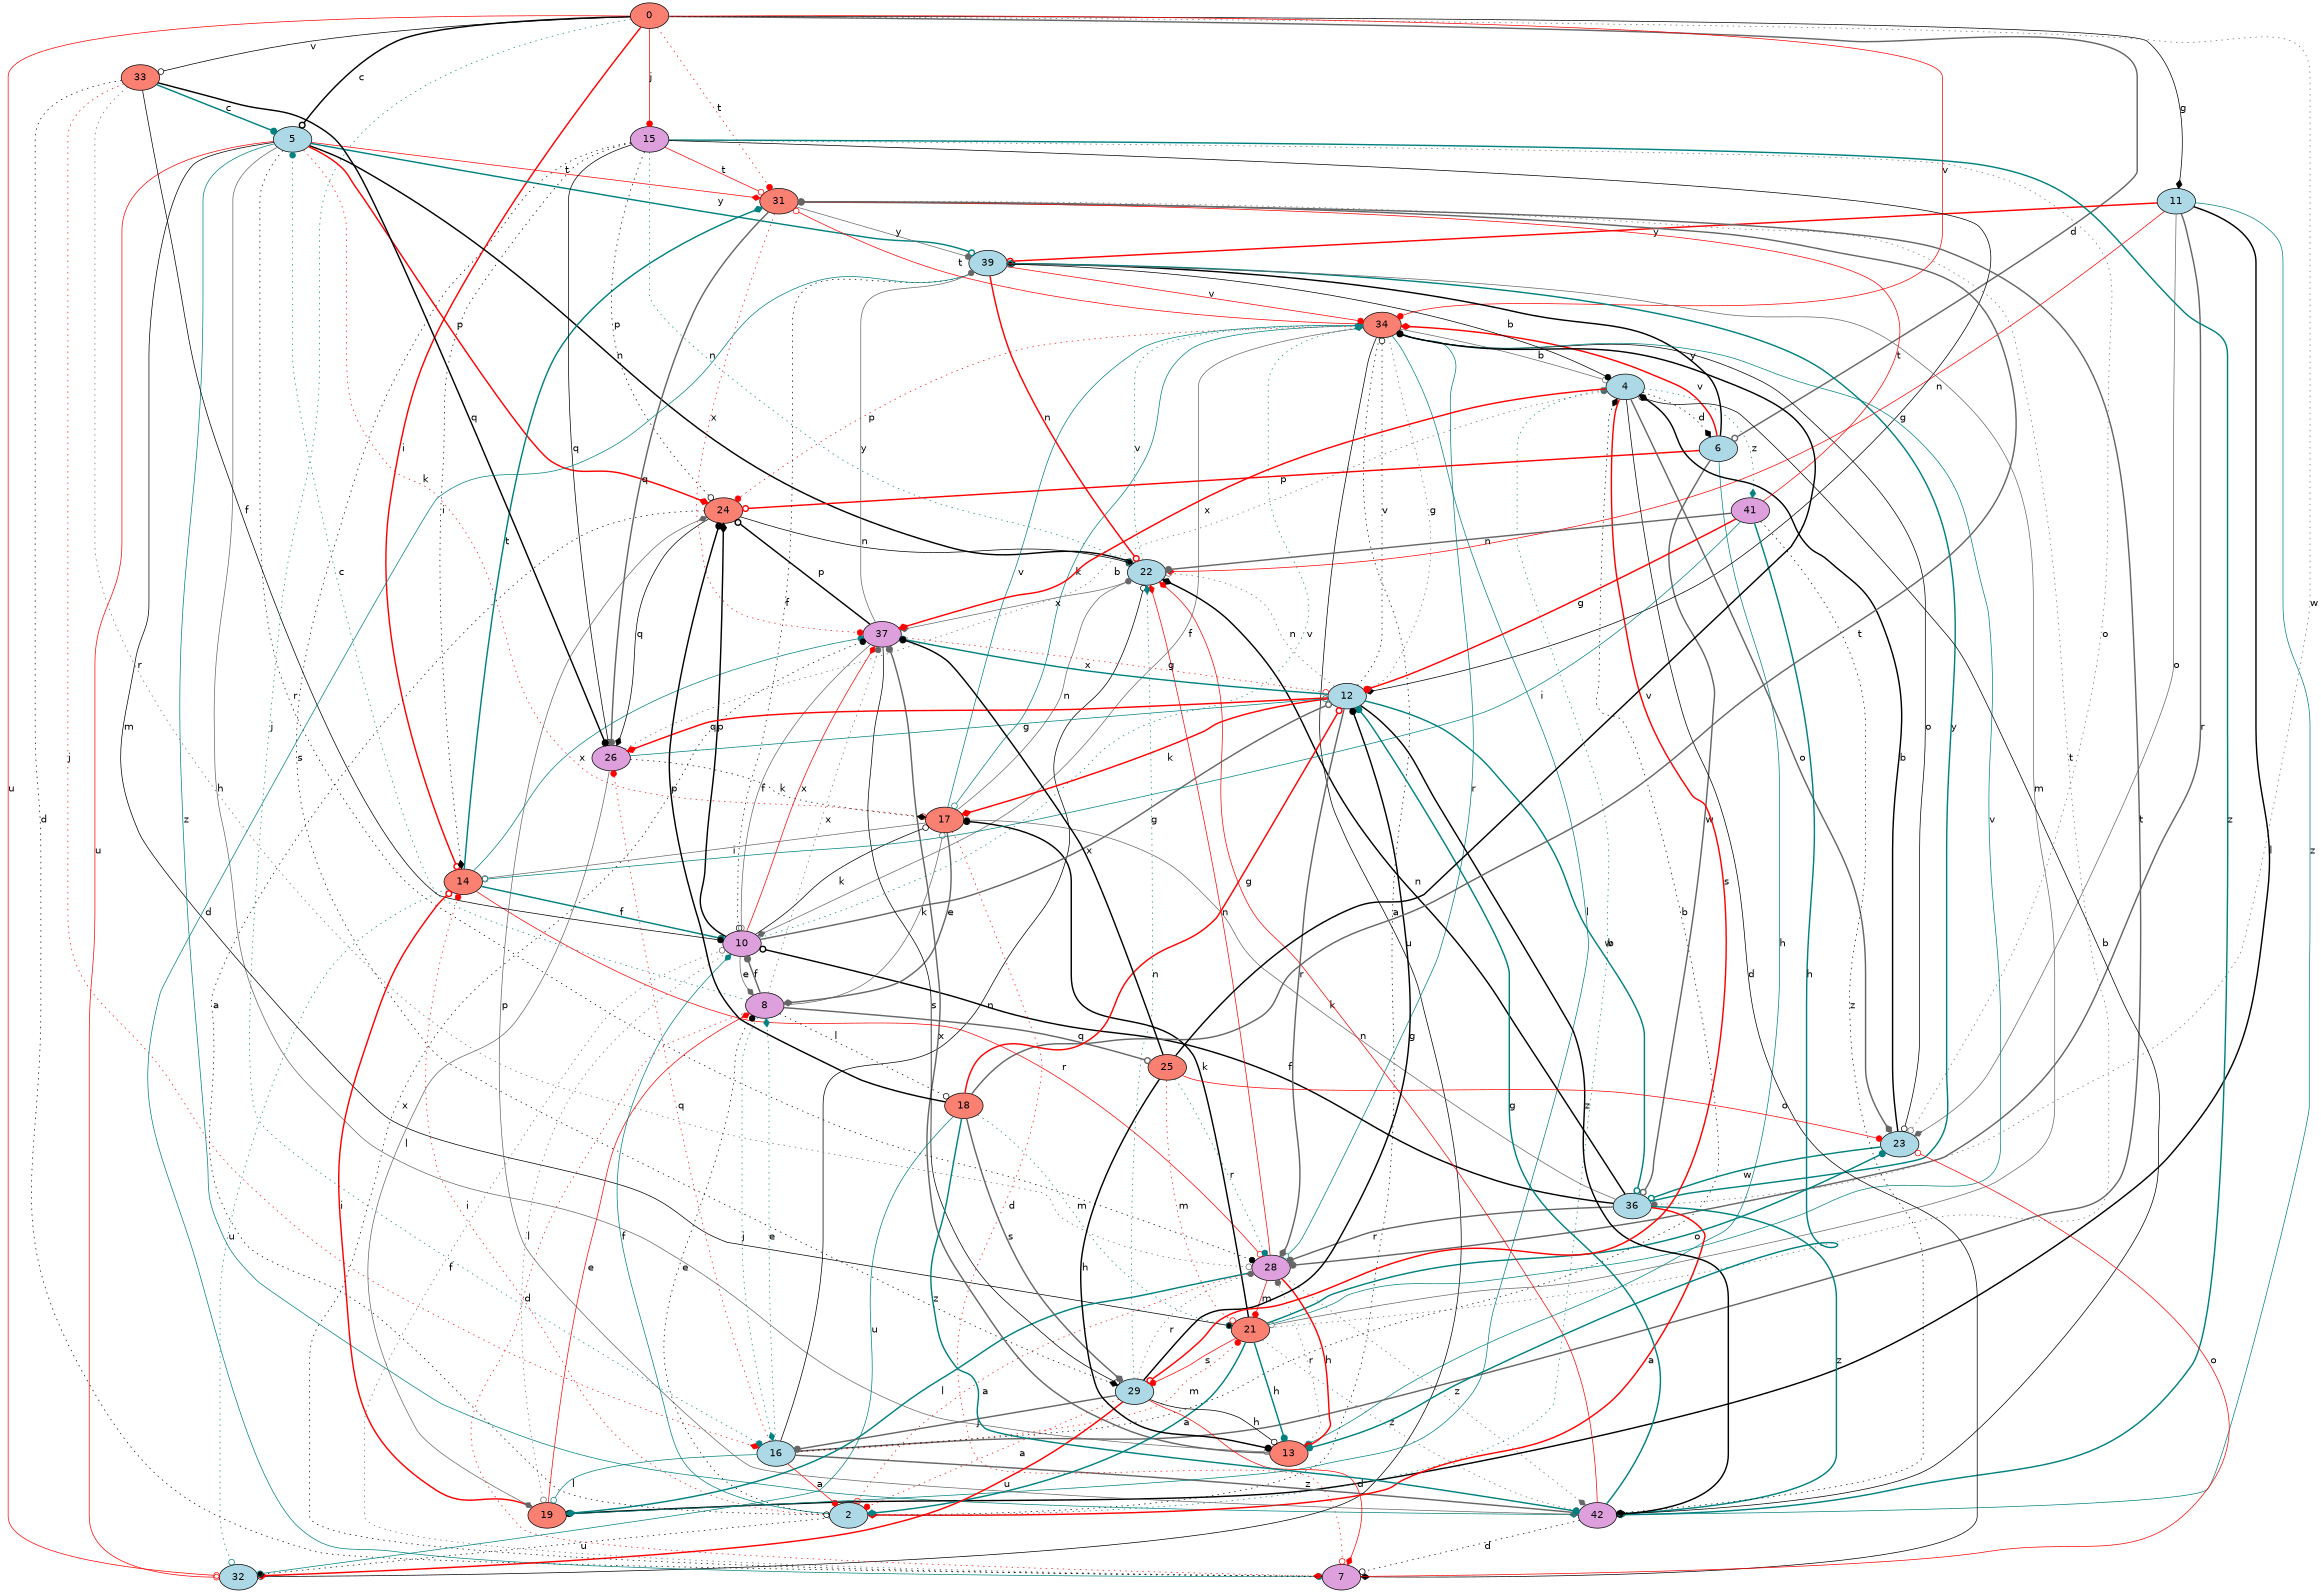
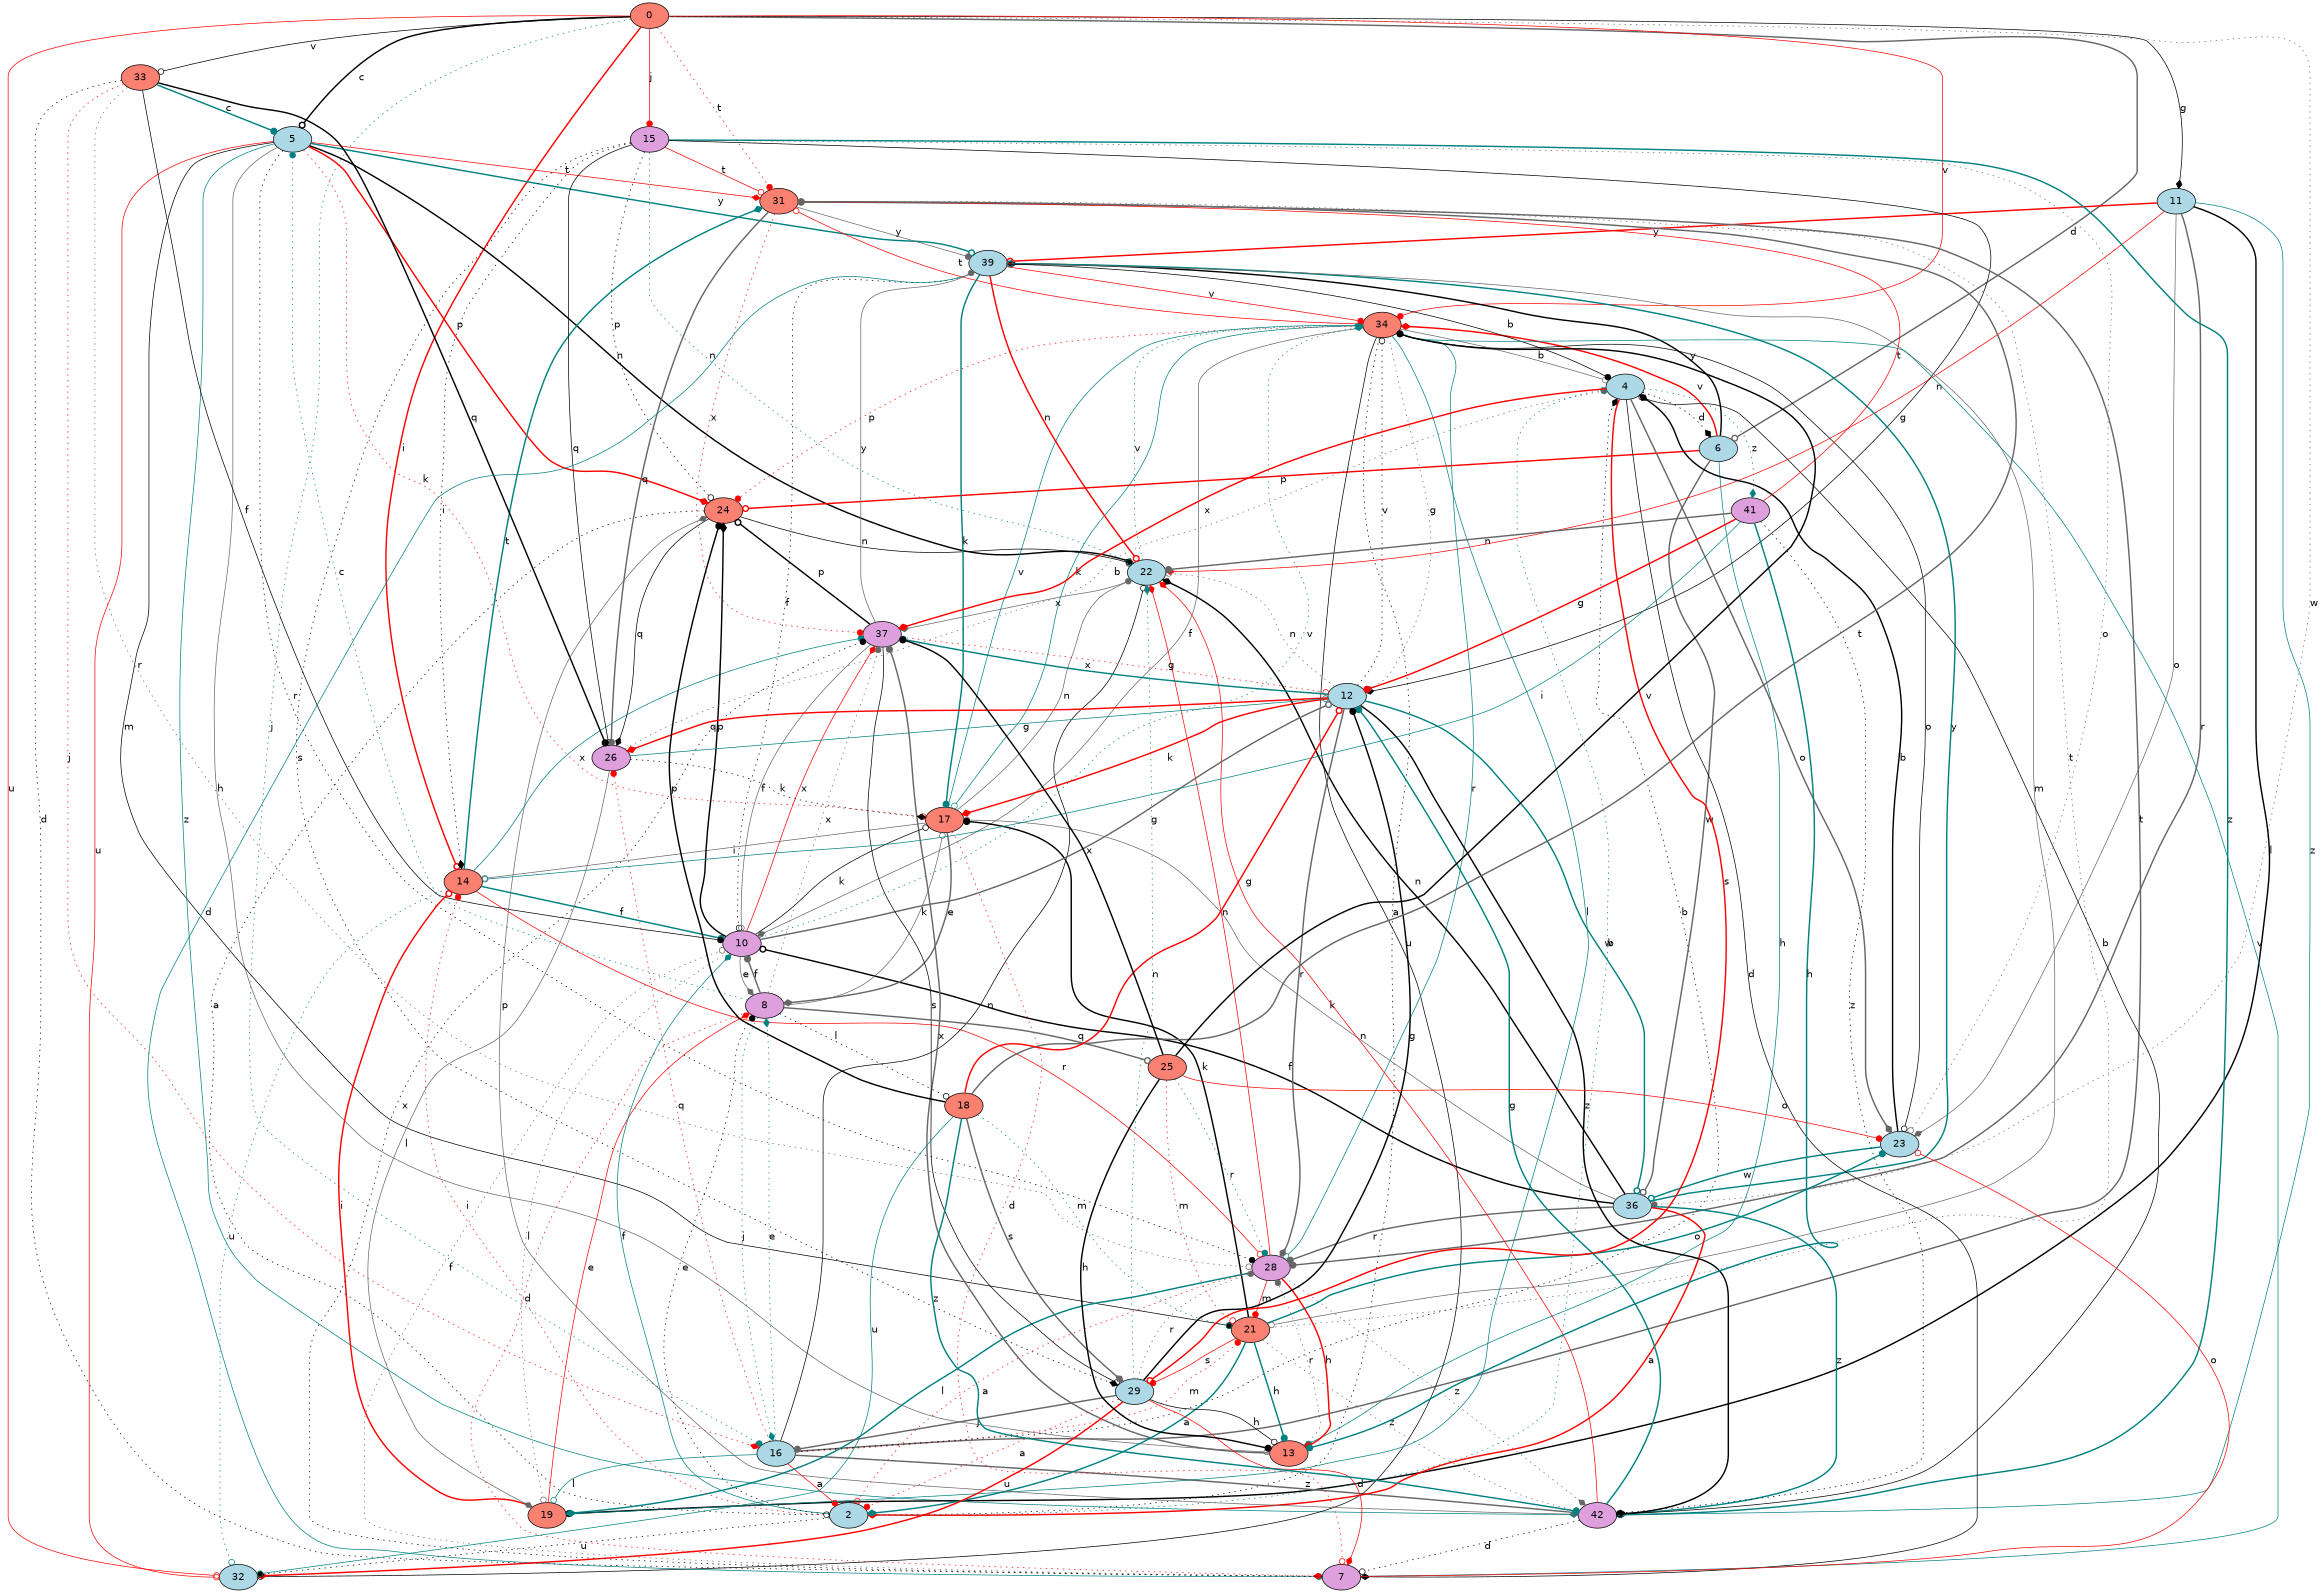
none -> (963, 536)
(1993, 904) -> (2278, 1089)
